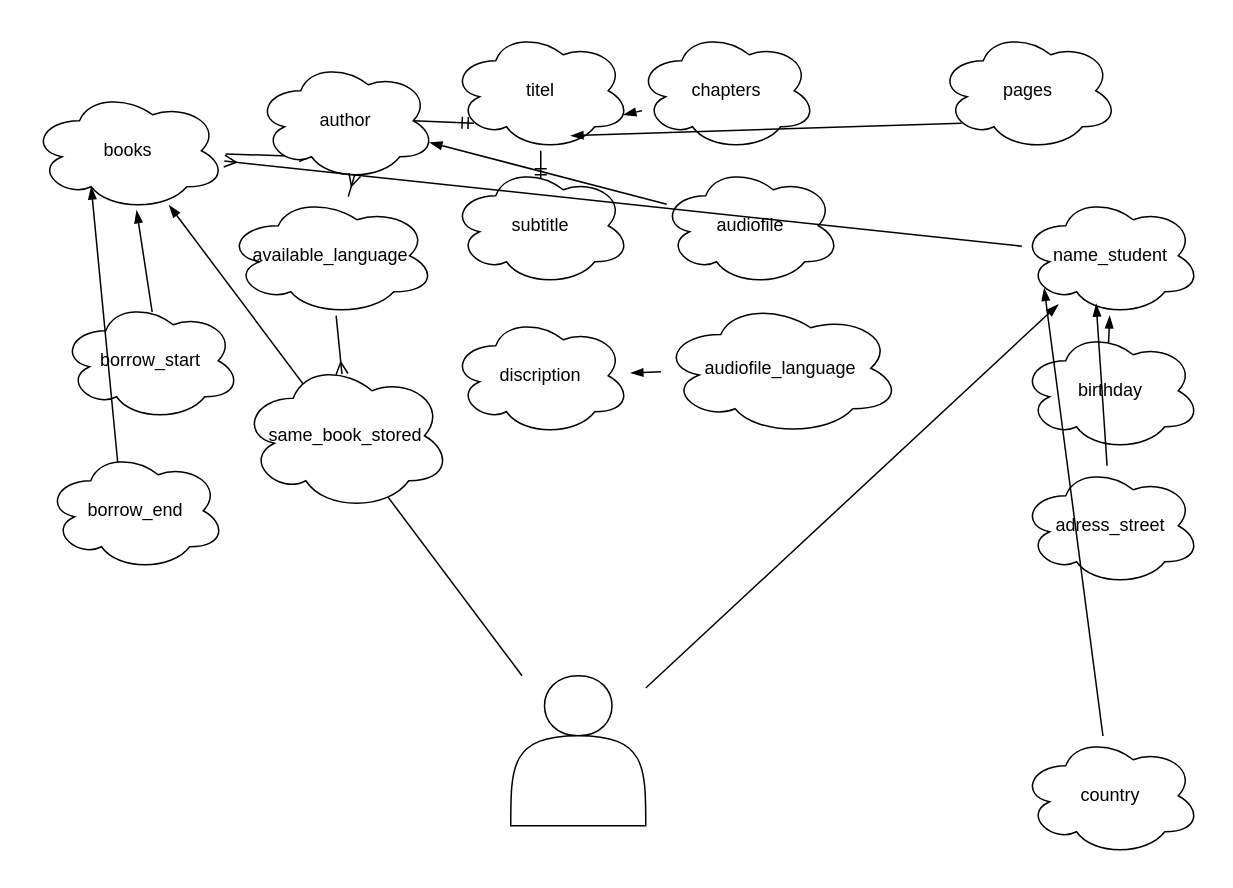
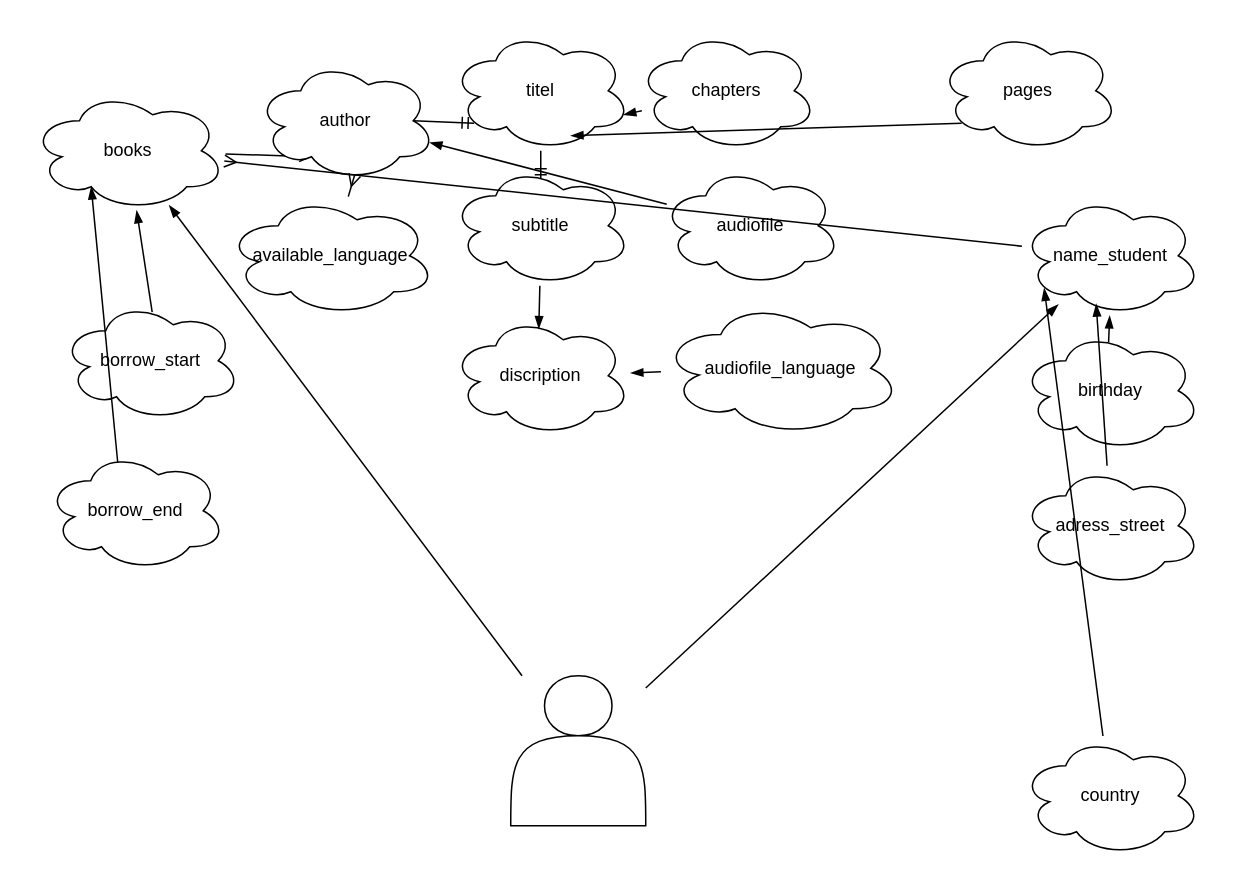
none -> (539, 301)
(339, 345) -> none
(346, 436) -> none
